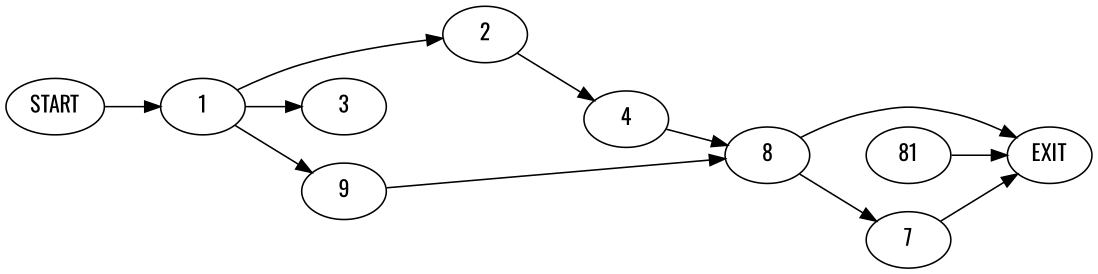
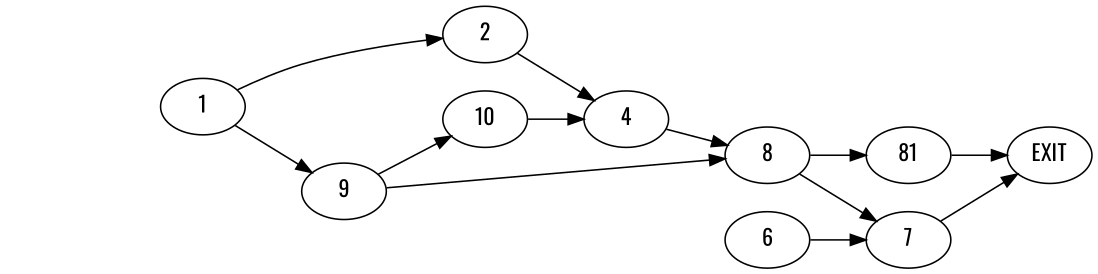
(55, 107) -> none
(344, 107) -> none
(901, 107) -> (830, 155)
none -> (485, 119)
none -> (767, 240)
